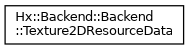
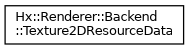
(94, 25) -> (94, 25)
